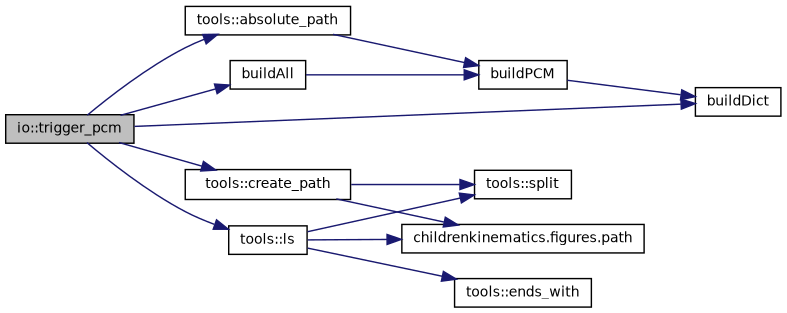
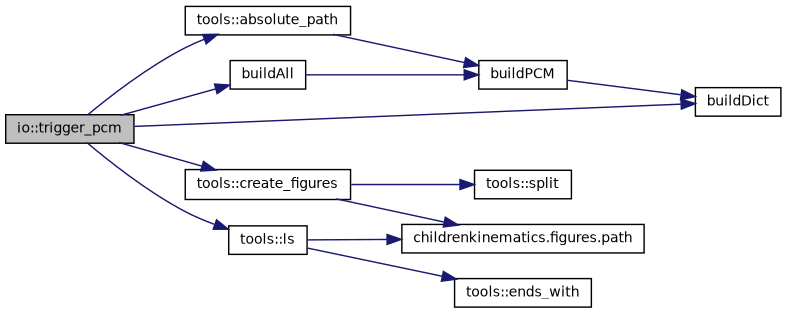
(268, 185) -> (268, 185)
(376, 217) -> none
